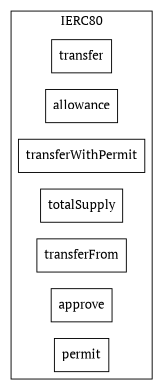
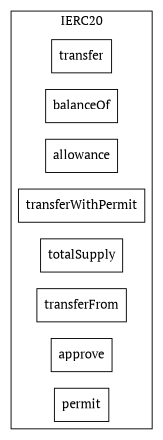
(82, 22) -> (82, 22)
none -> (82, 106)
